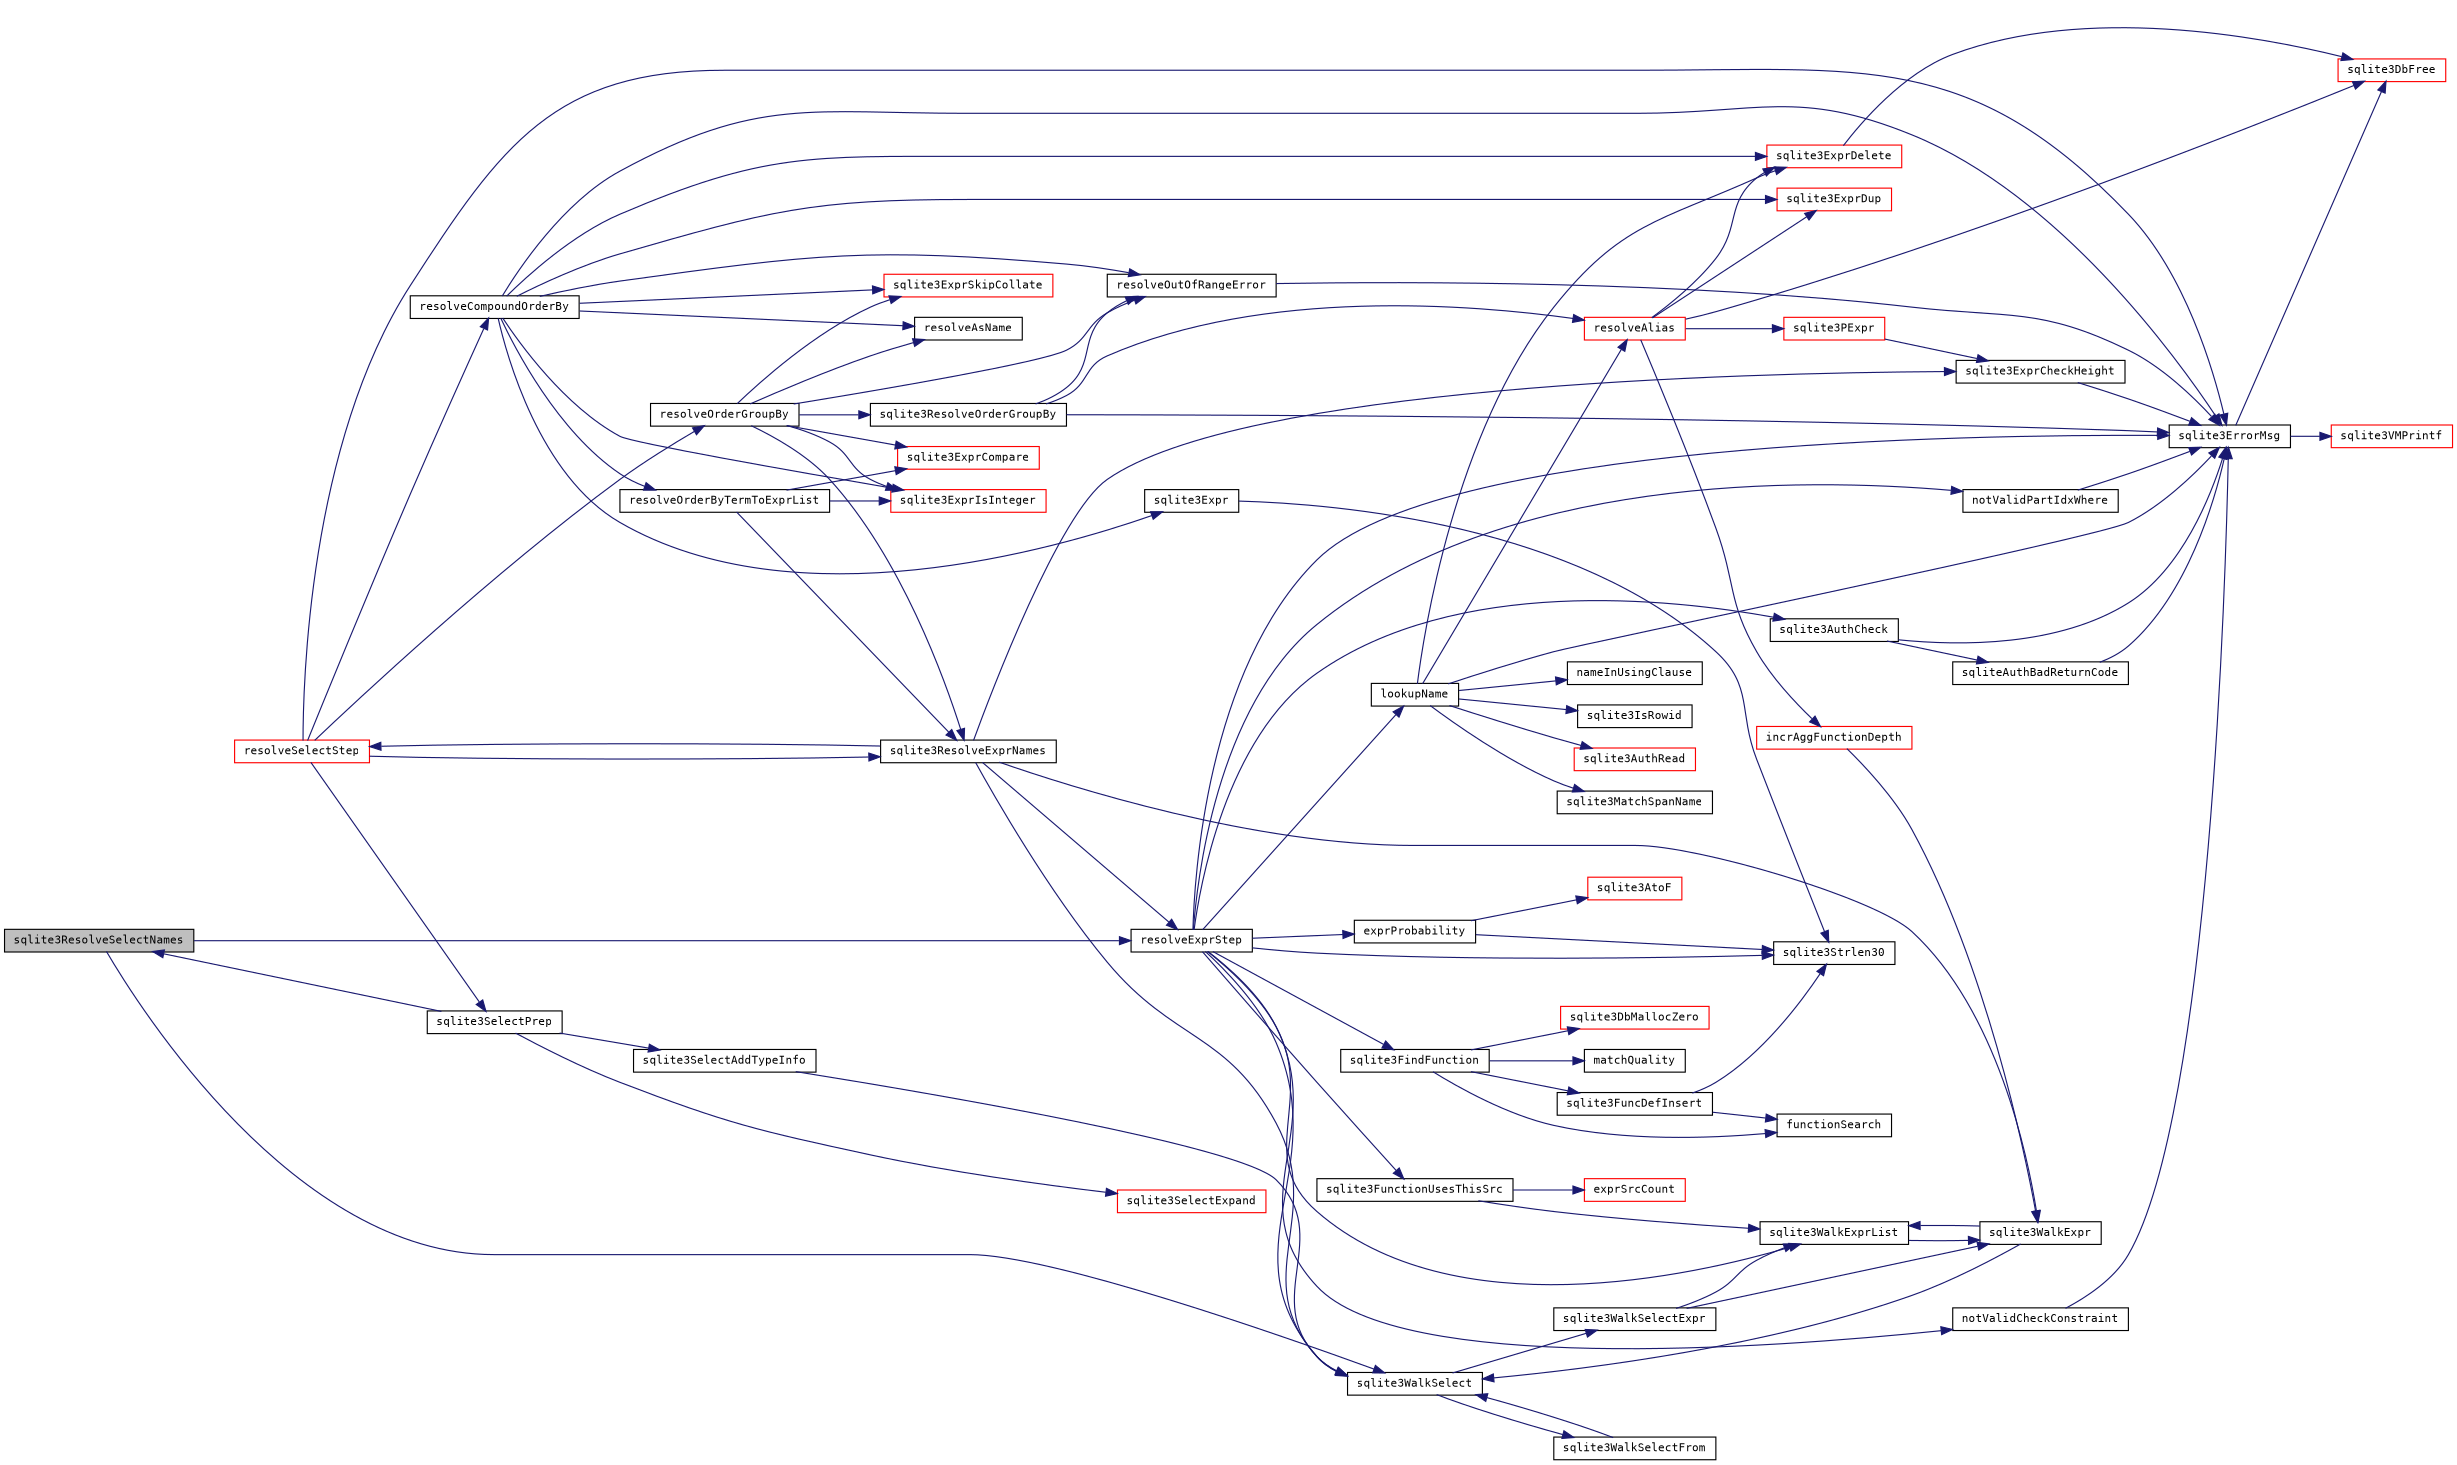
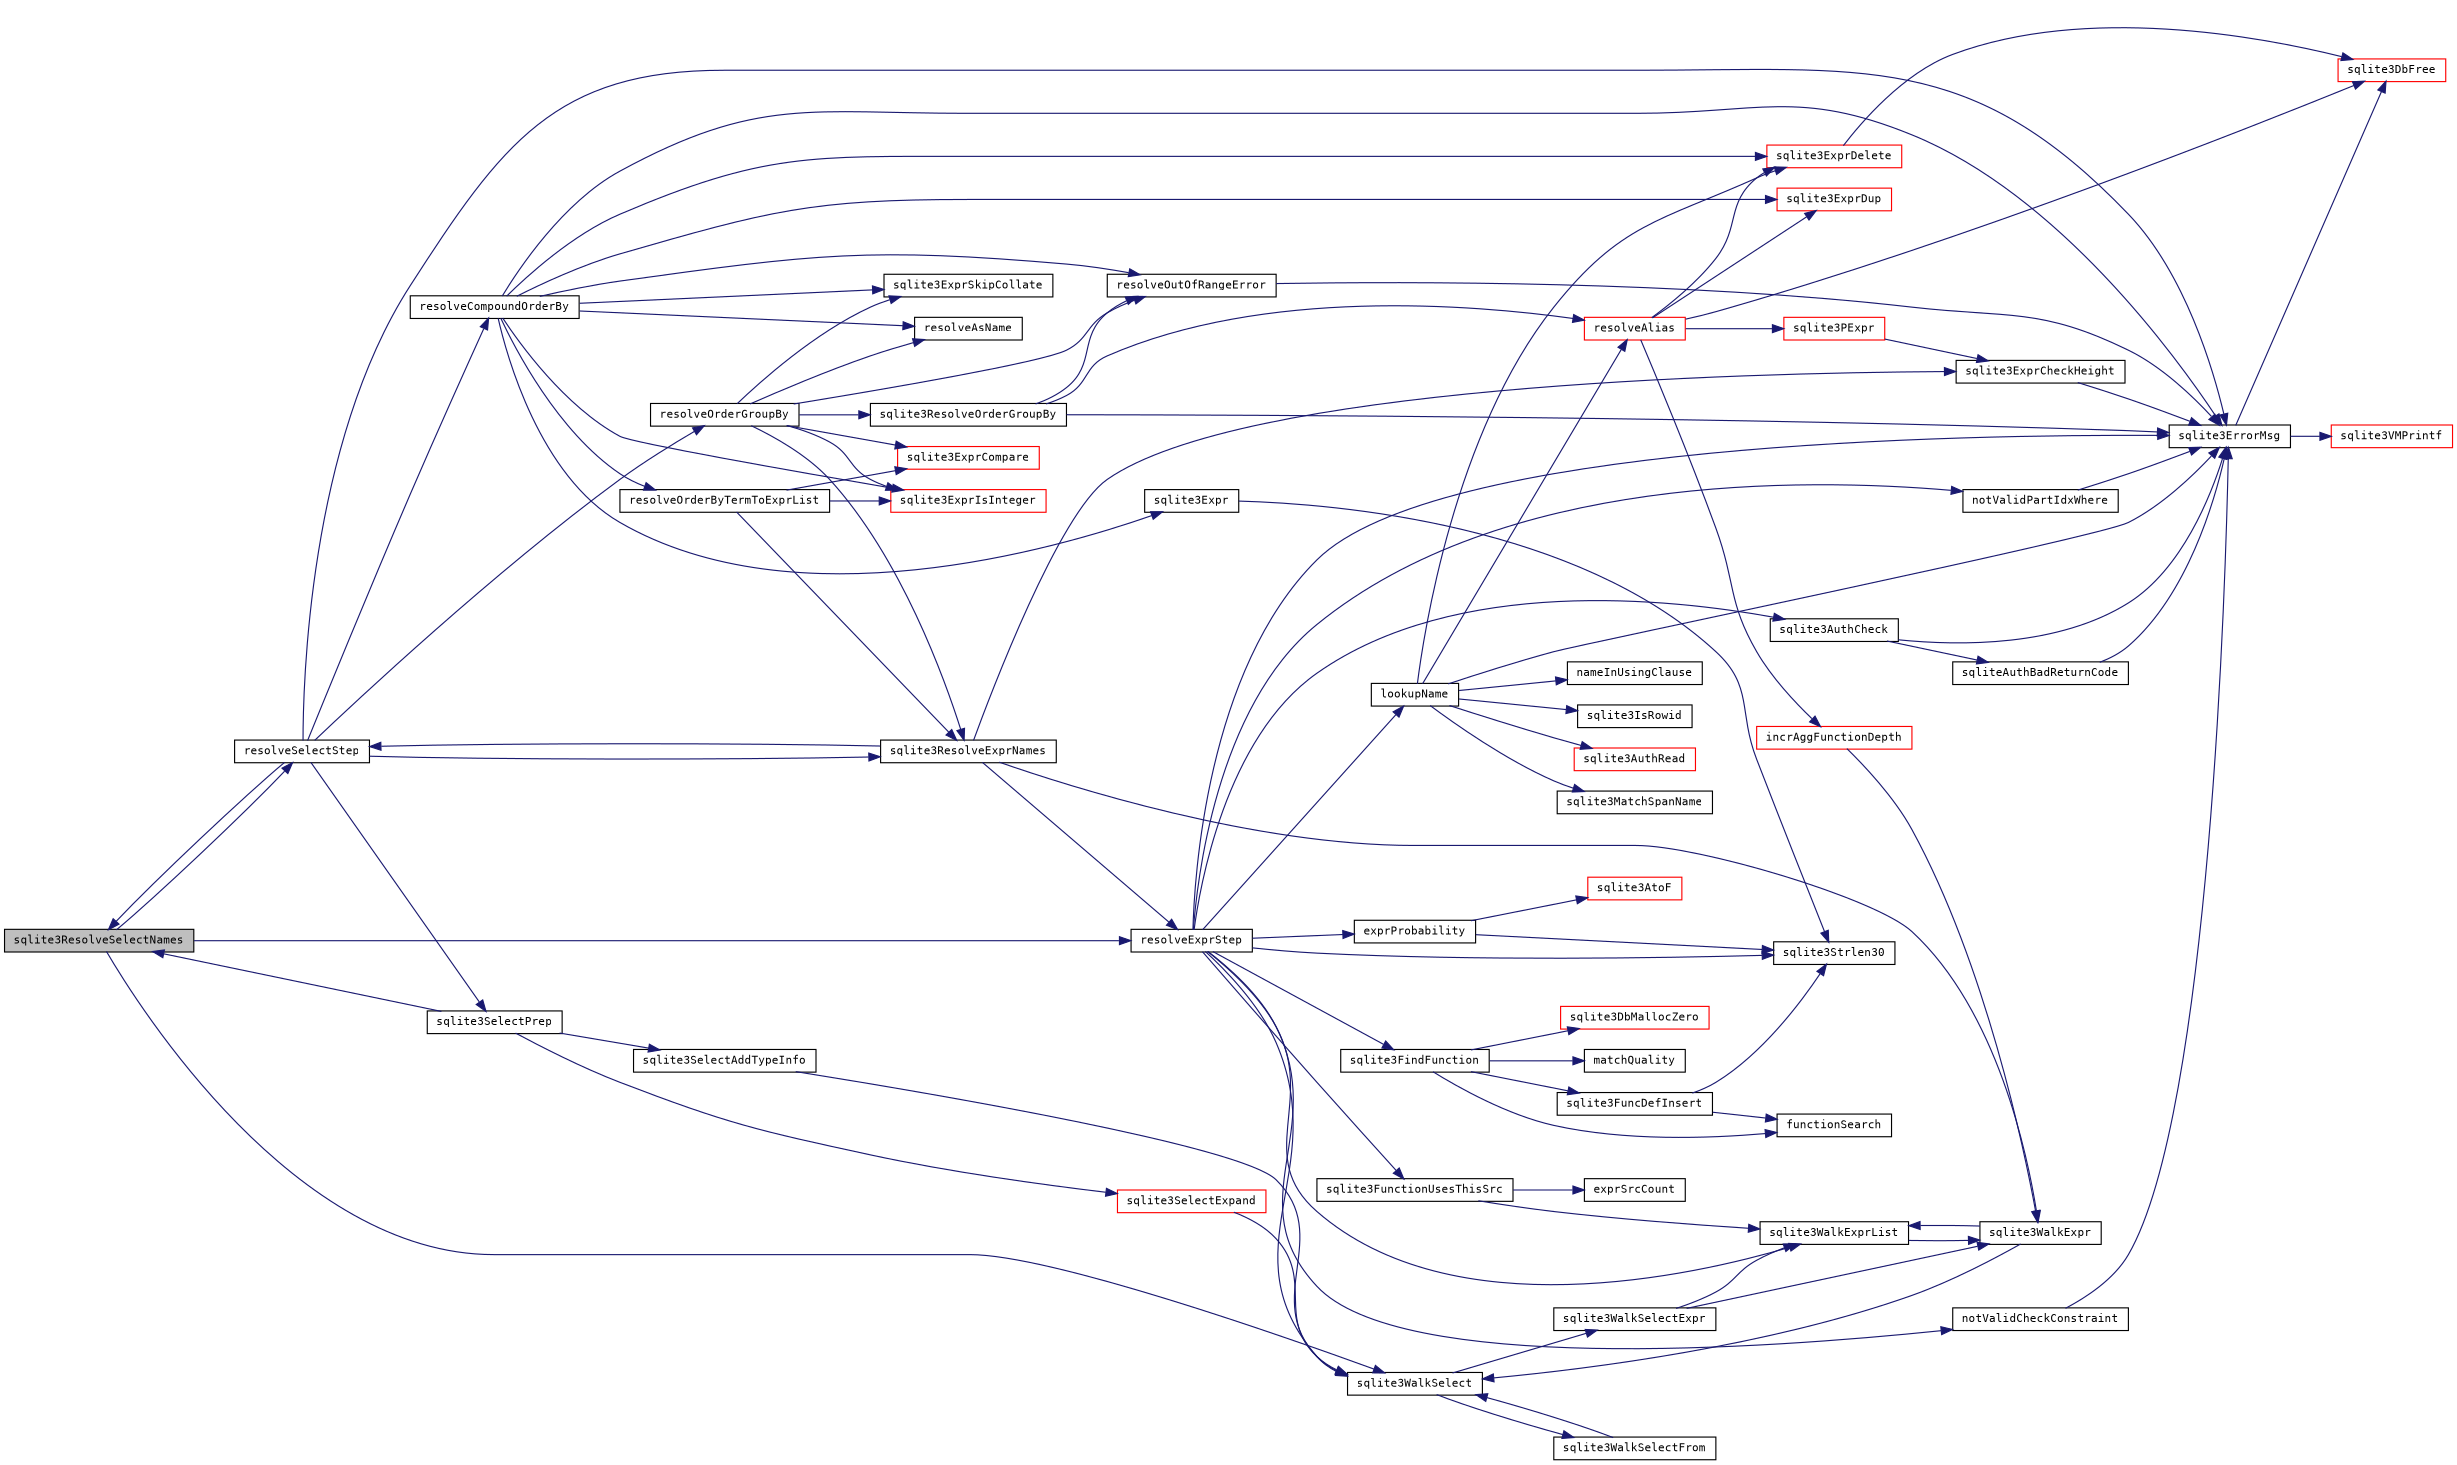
(968, 286) -> (968, 286)
(302, 751) -> (302, 751)
none -> (199, 840)
none -> (202, 852)
(1209, 1046) -> (1289, 1260)
(1635, 1190) -> (1635, 1190)
